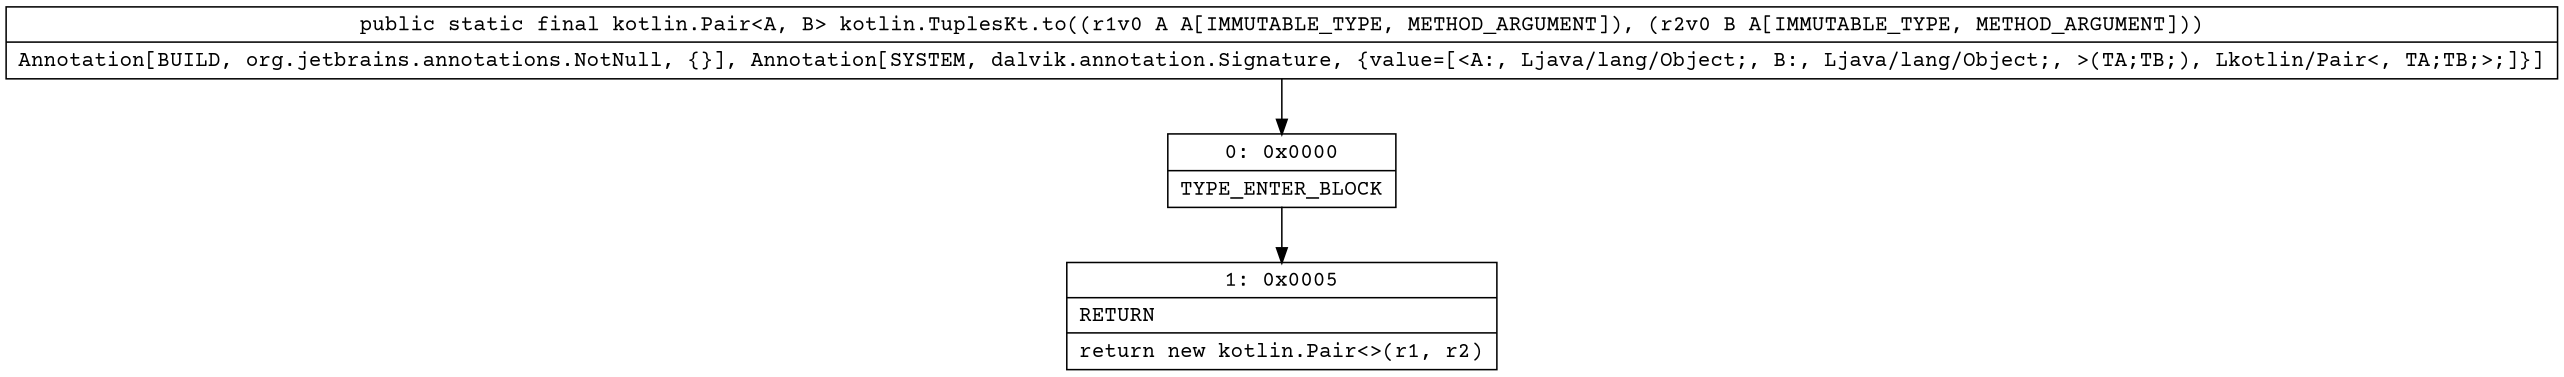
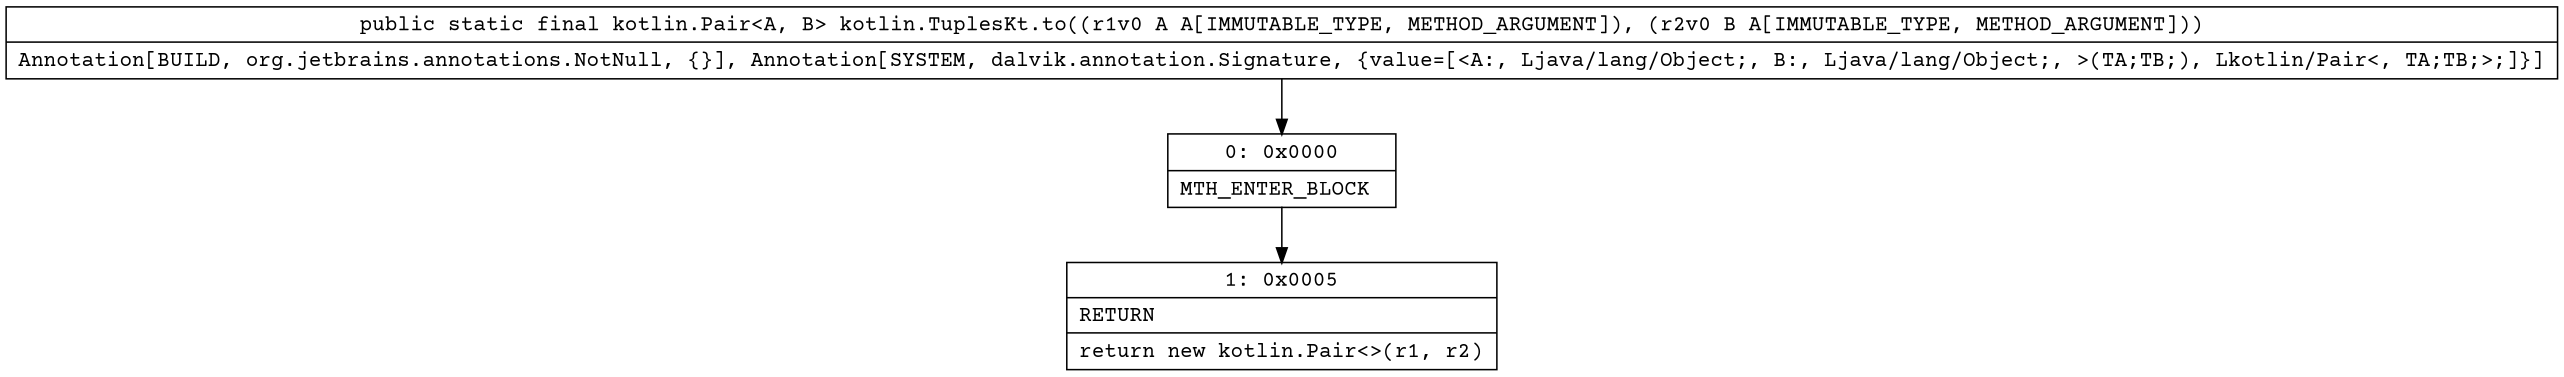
(1282, 188) -> (1275, 188)
